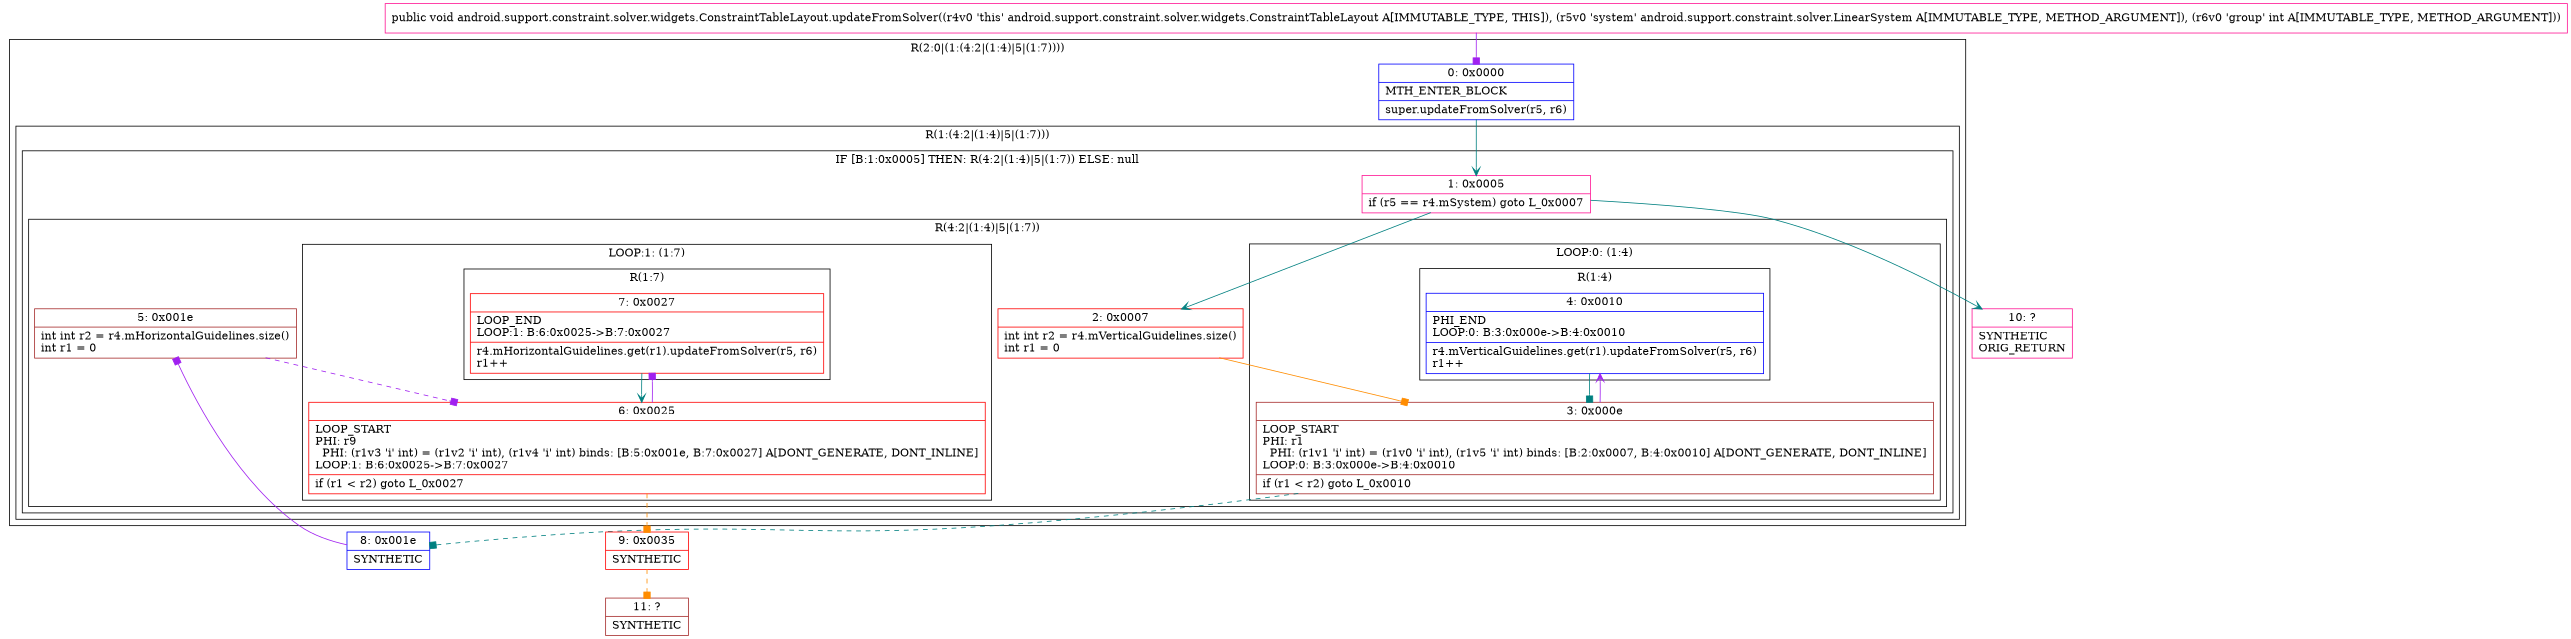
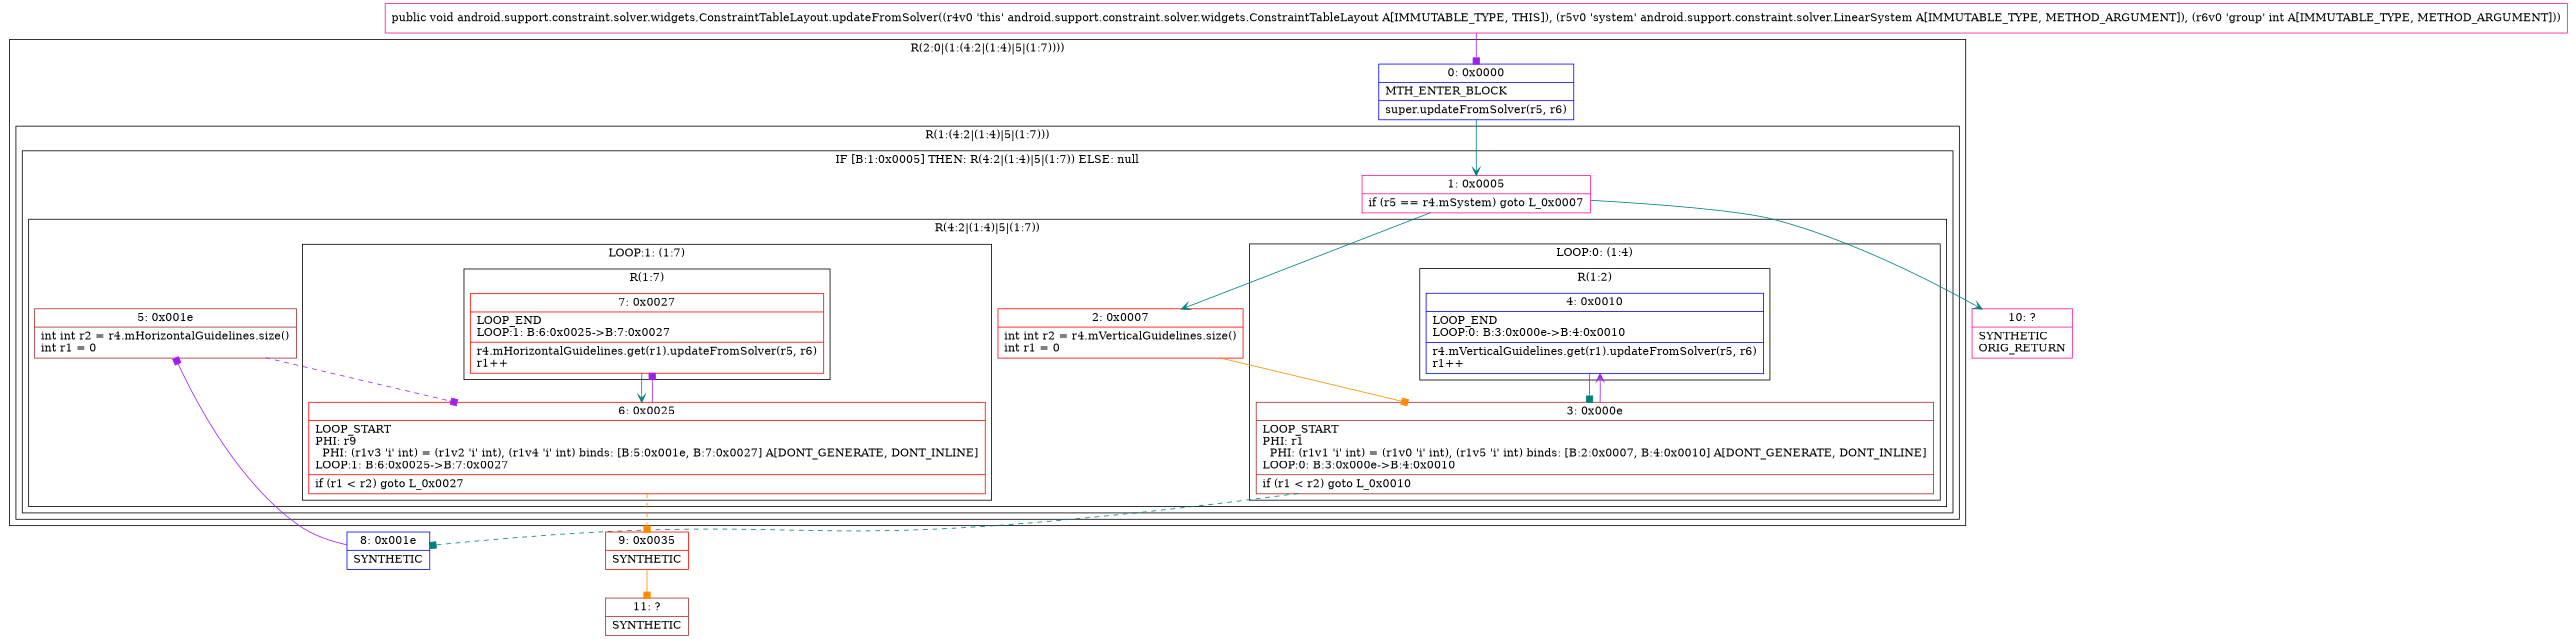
(1595, 278) -> (1595, 278)
(1460, 321) -> (1465, 321)
(647, 580) -> (647, 580)
